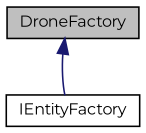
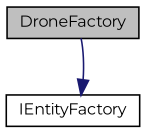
(63, 75) -> (83, 59)
